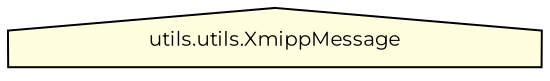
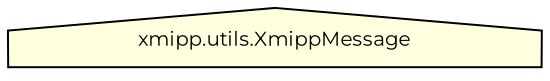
(275, 41) -> (275, 41)
